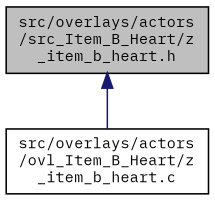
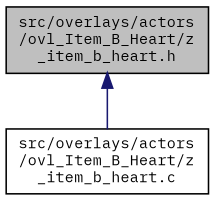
(107, 40) -> (107, 40)
